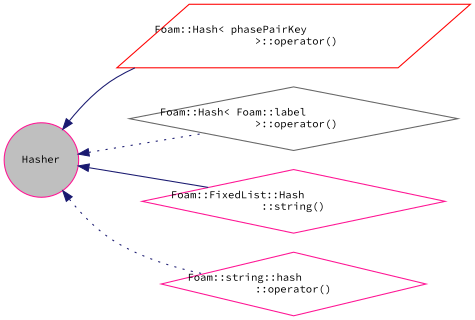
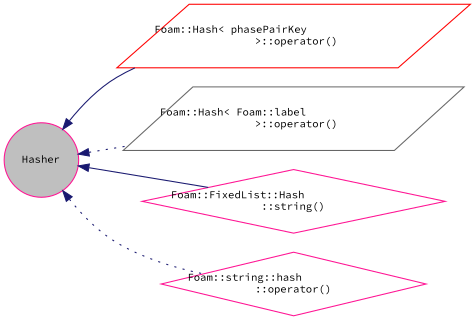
(294, 119) -> (294, 119)
